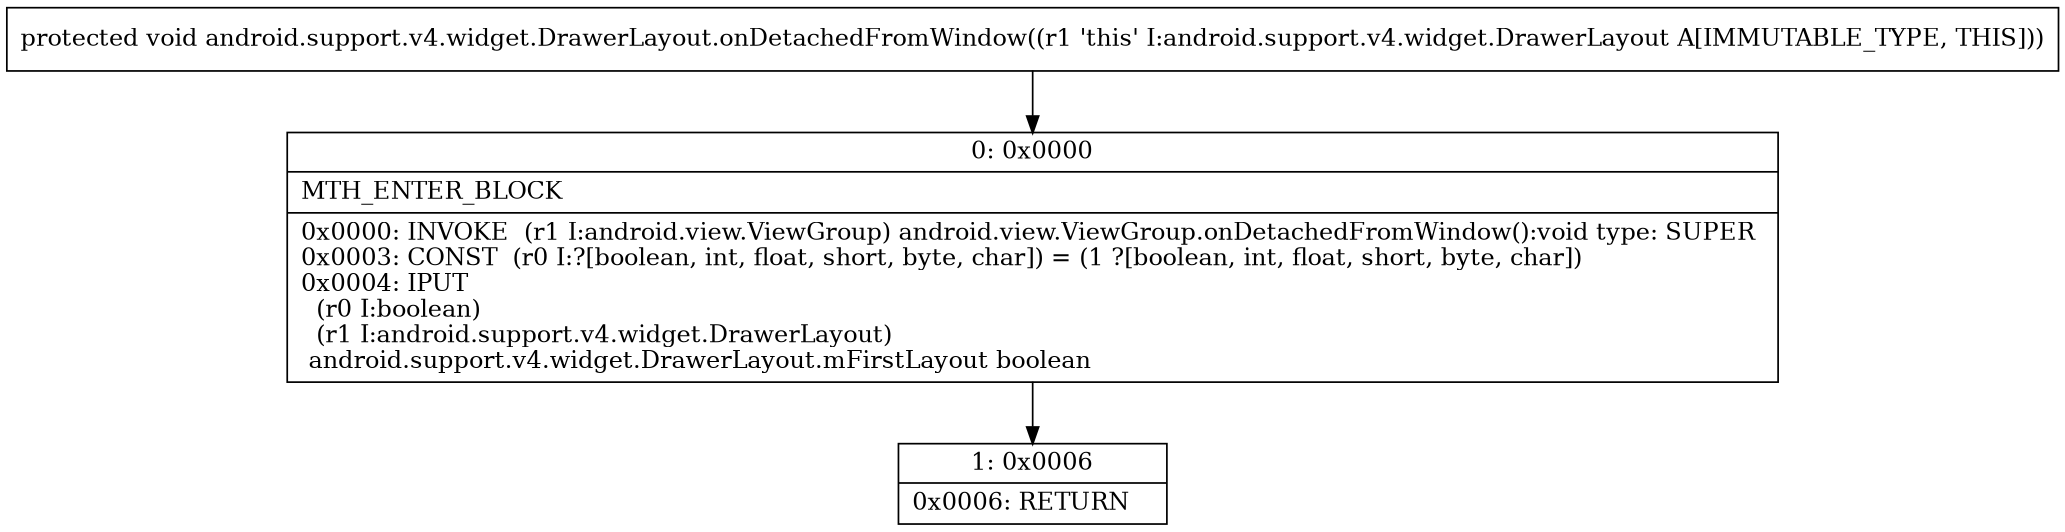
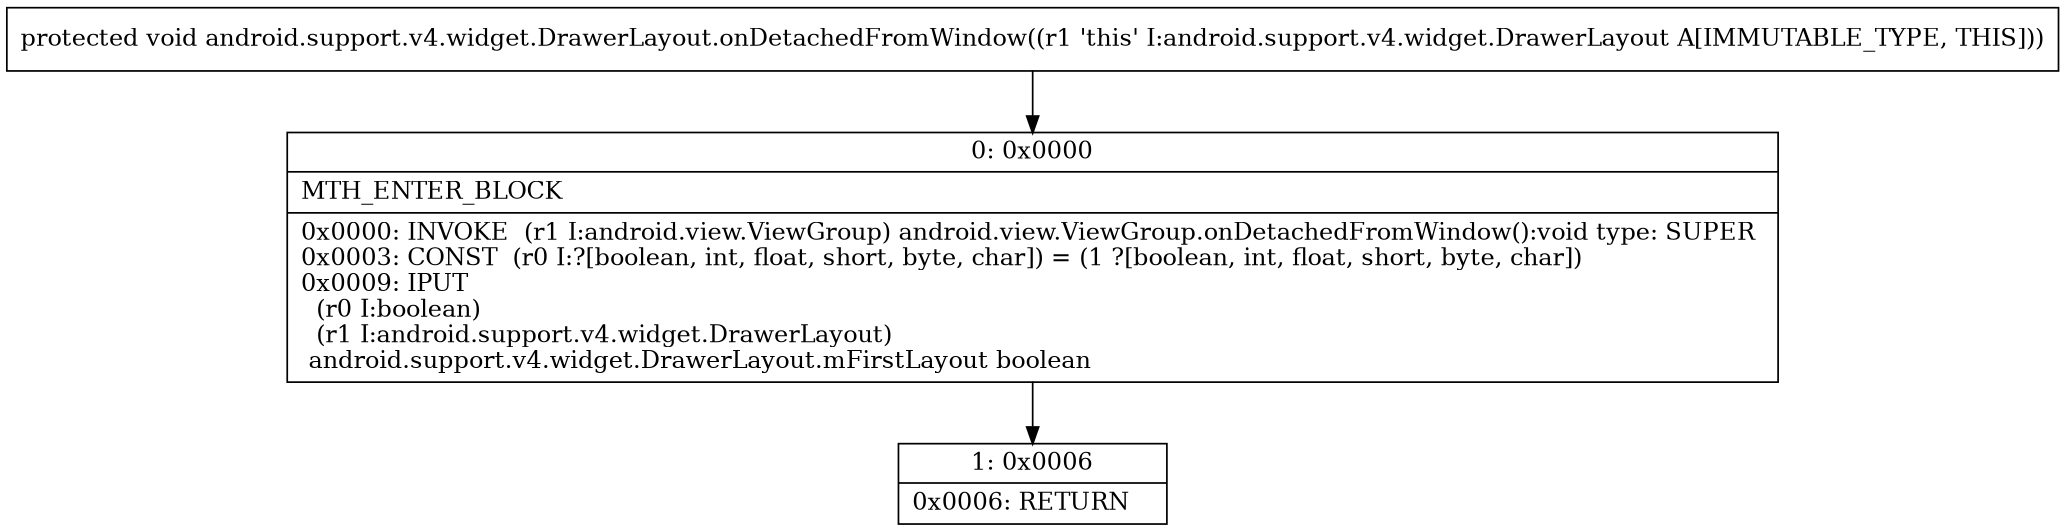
(392, 284) -> (392, 284)
